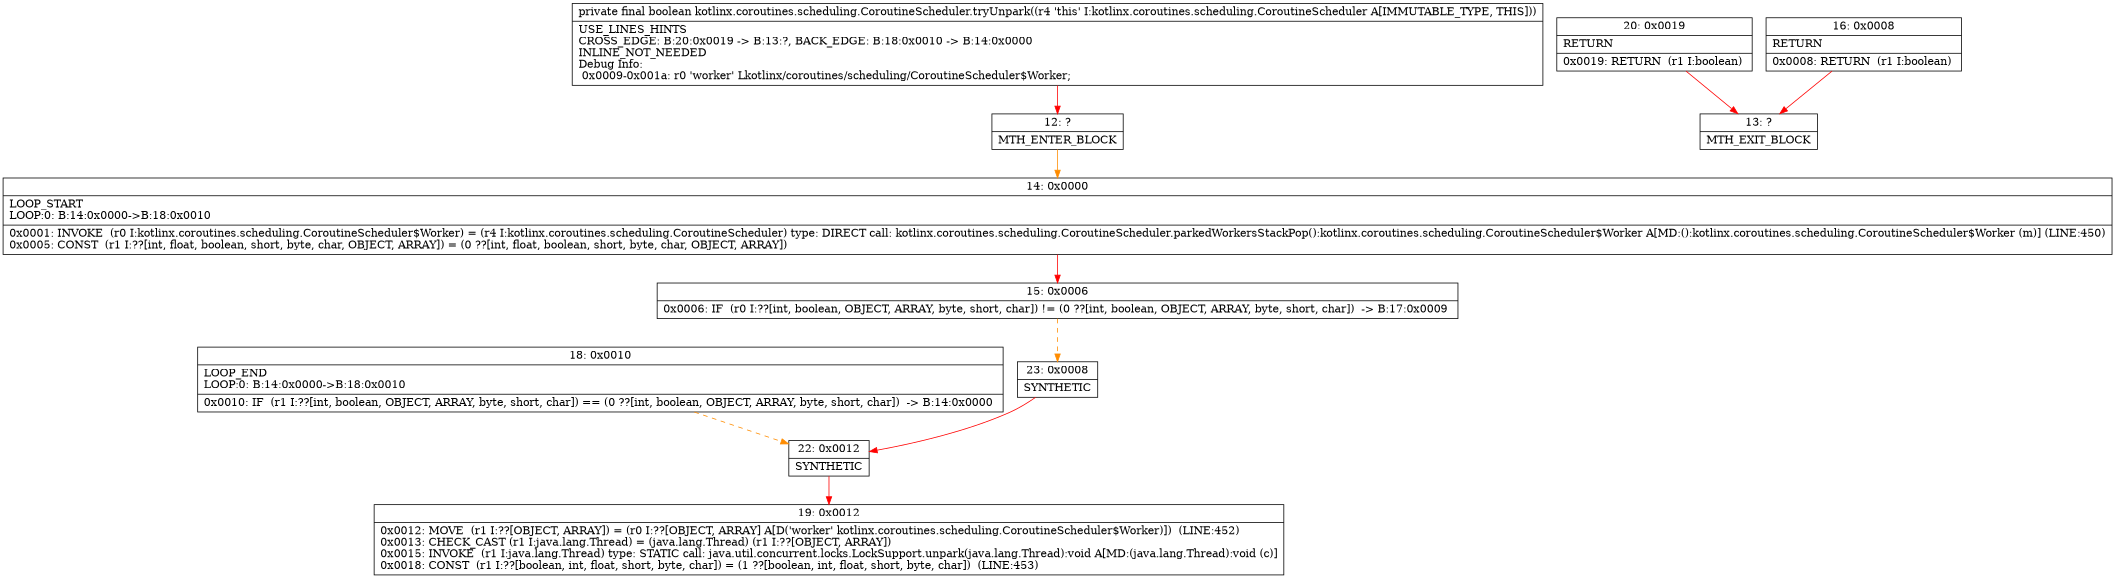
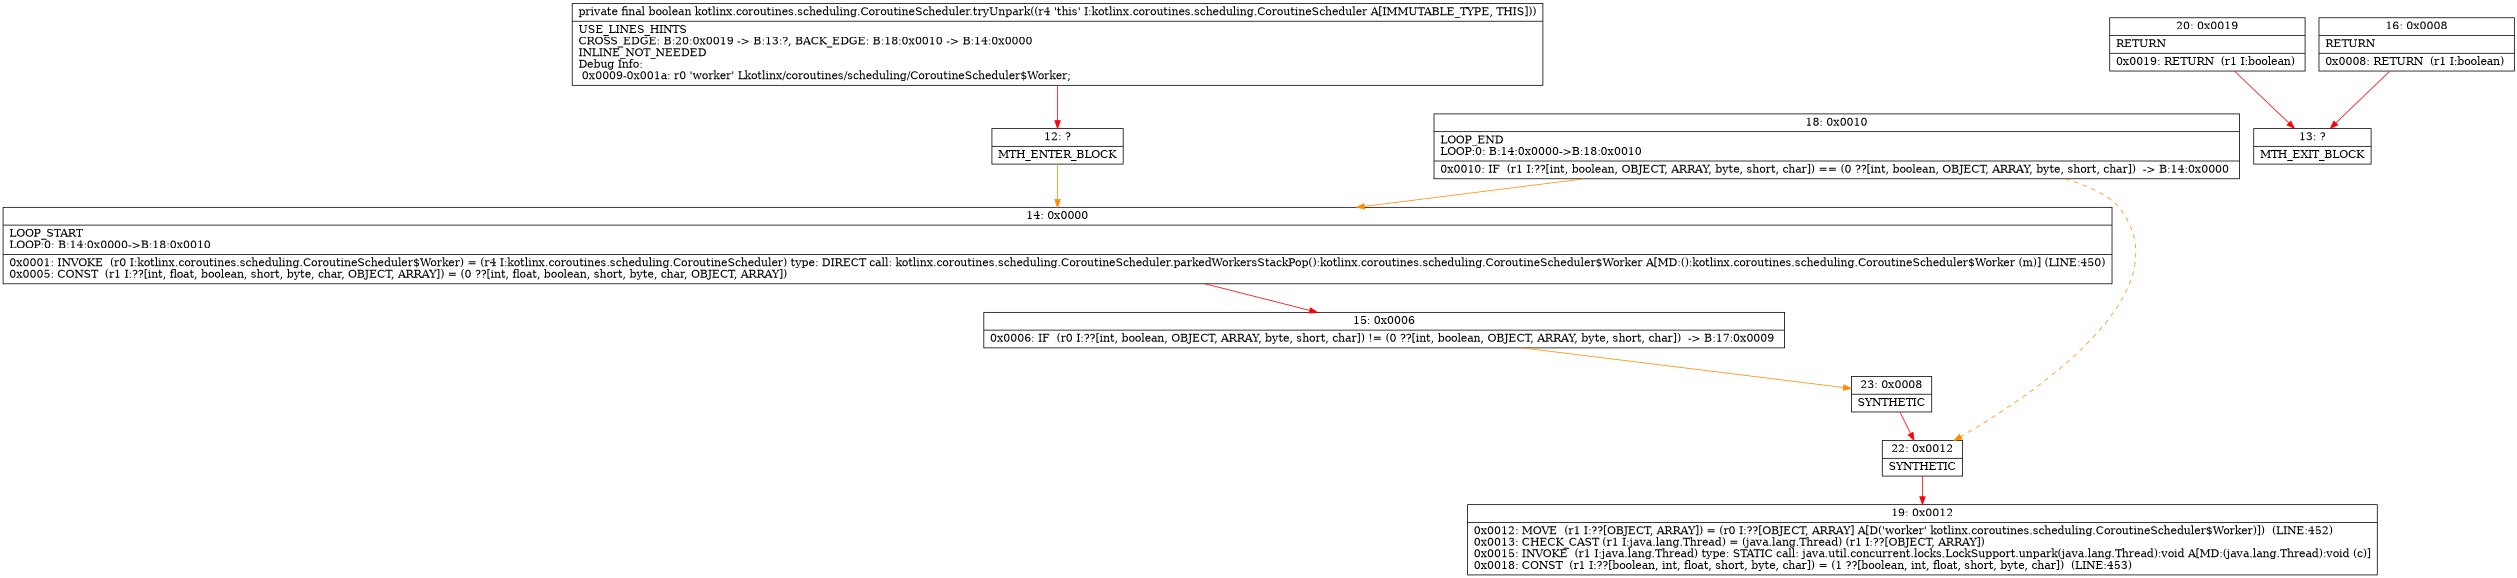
none -> (1474, 193)
(1058, 336) -> (1683, 368)
